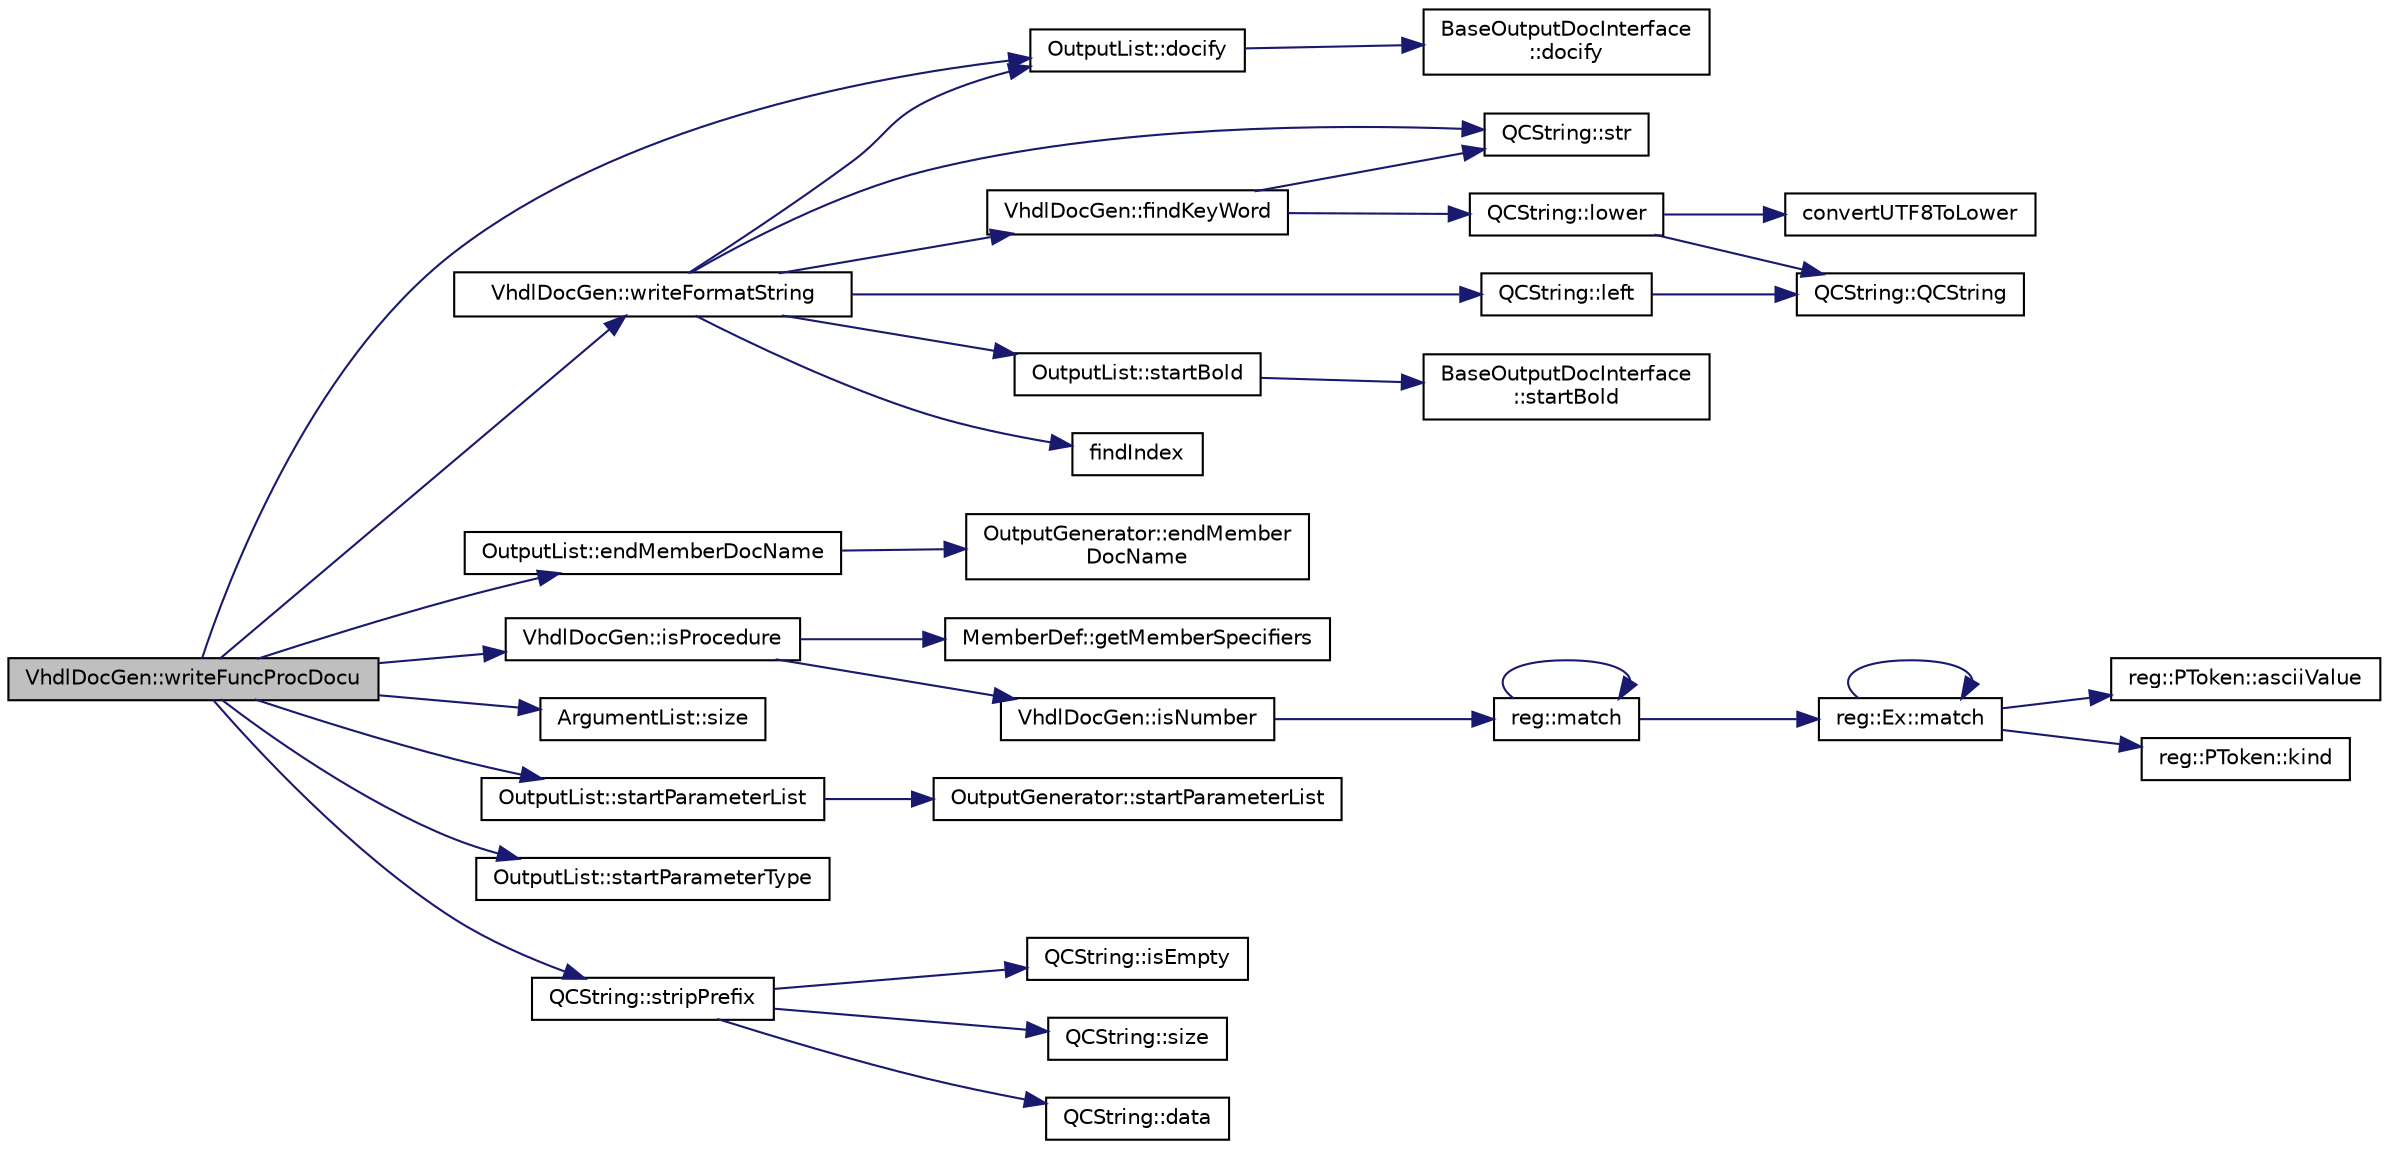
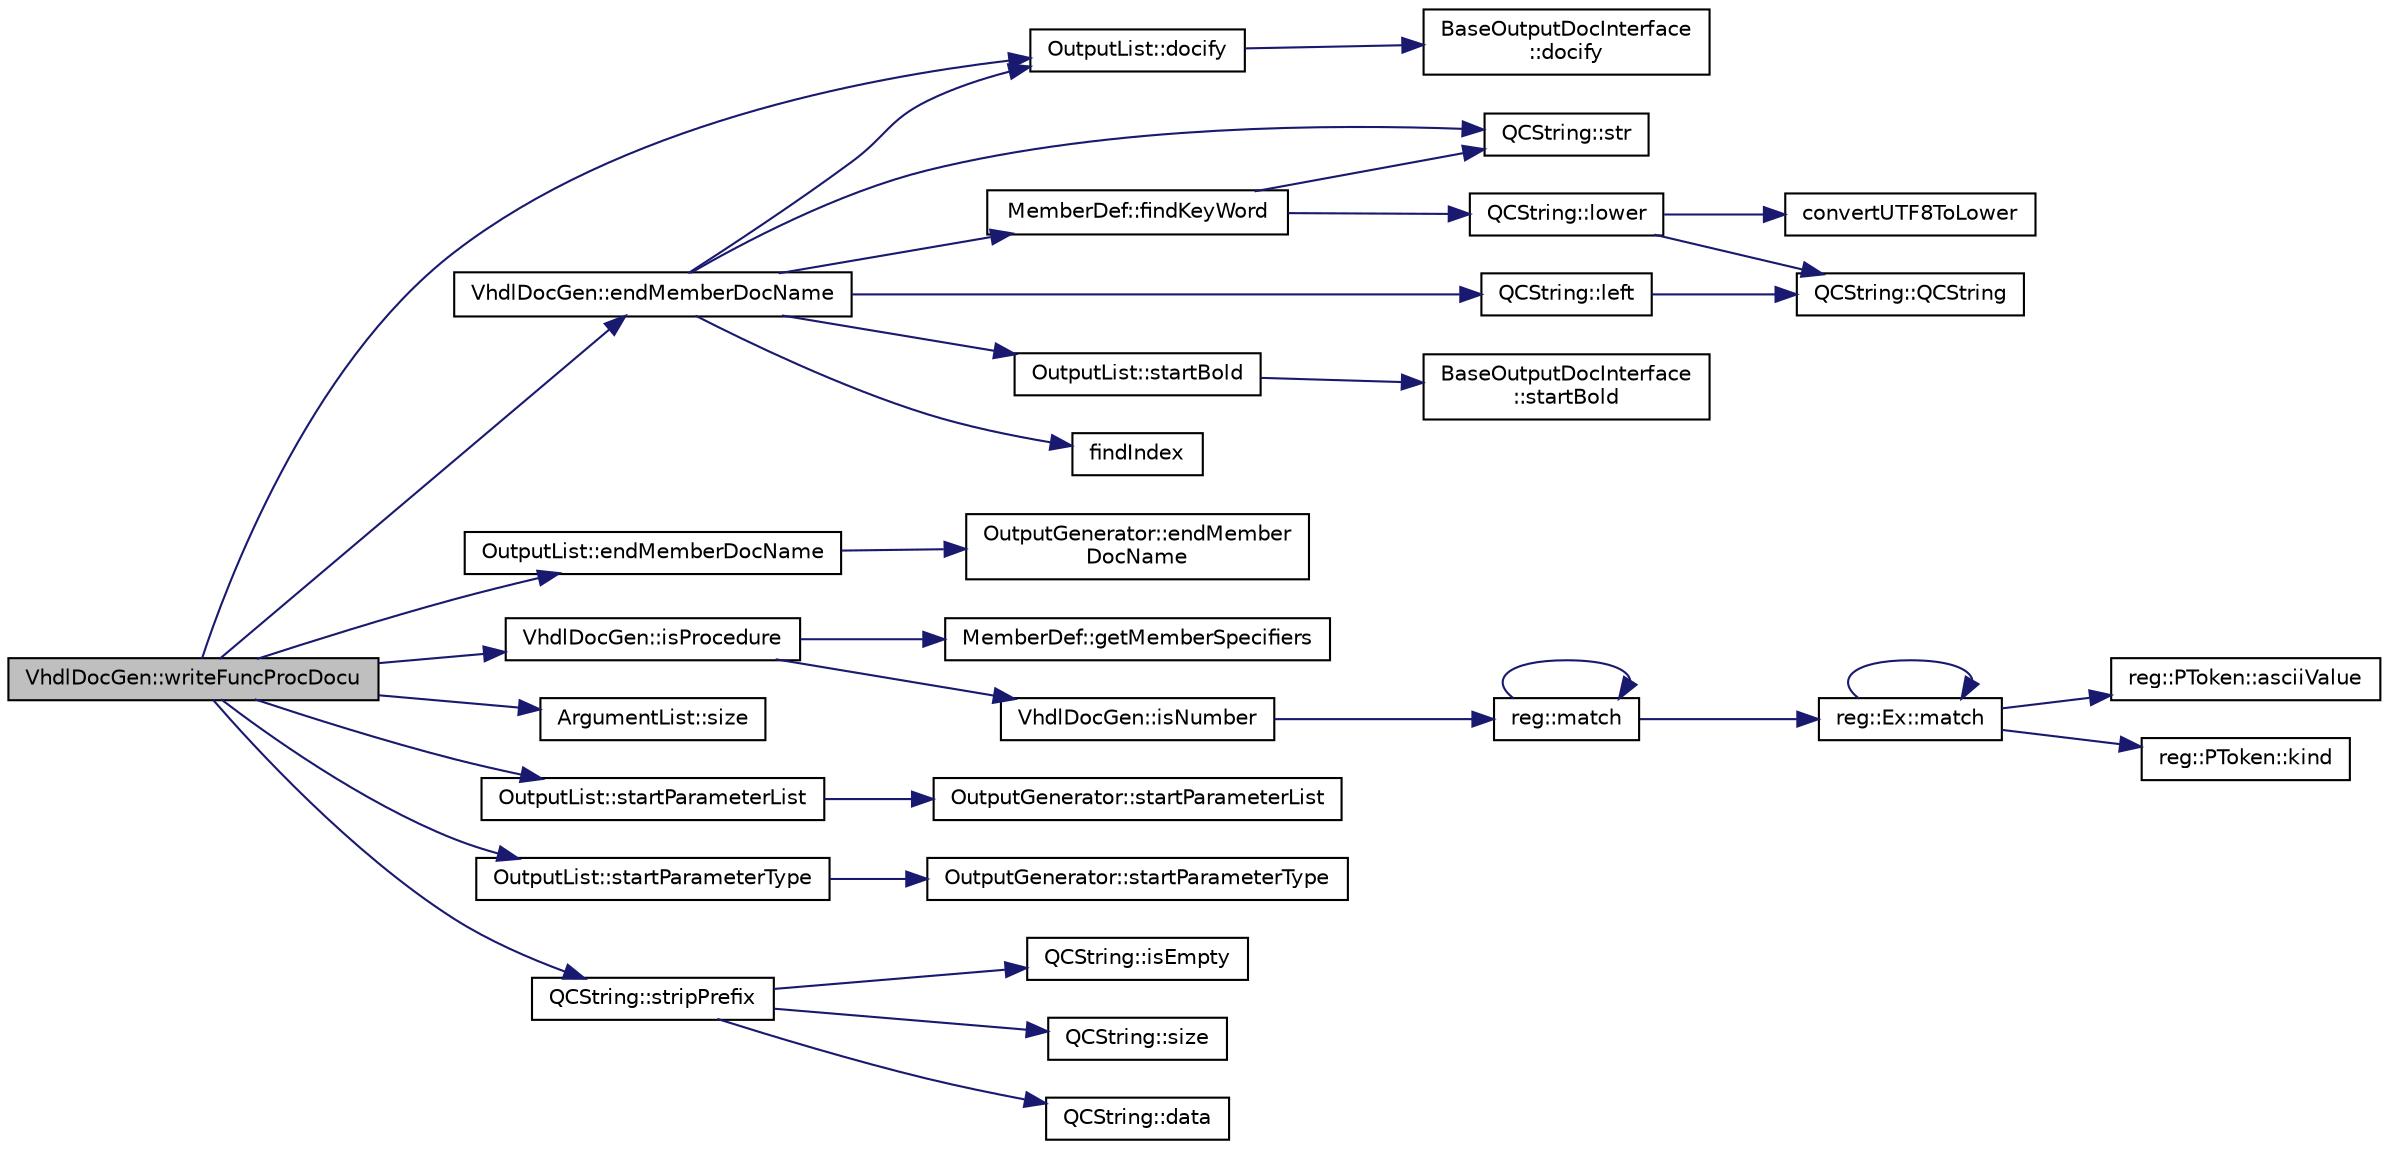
(1138, 212) -> (1138, 212)
(653, 294) -> (653, 294)
none -> (1138, 879)
